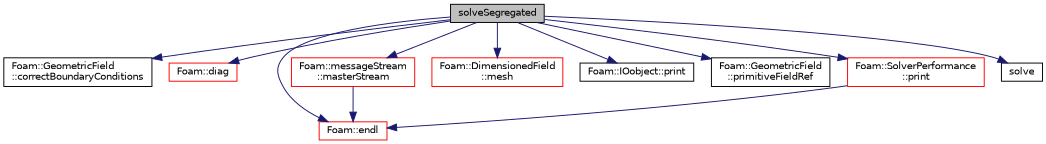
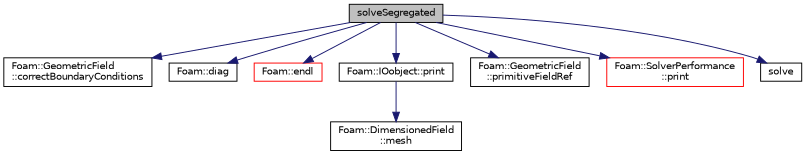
(497, 35) -> (396, 97)
(203, 72) -> (203, 72)
(353, 72) -> none
(497, 72) -> (396, 136)
(622, 110) -> none
